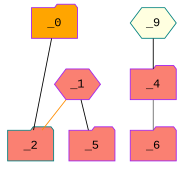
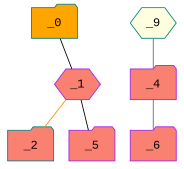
(54, 23) -> (54, 23)
(153, 54) -> (153, 54)
(43, 84) -> (66, 54)
